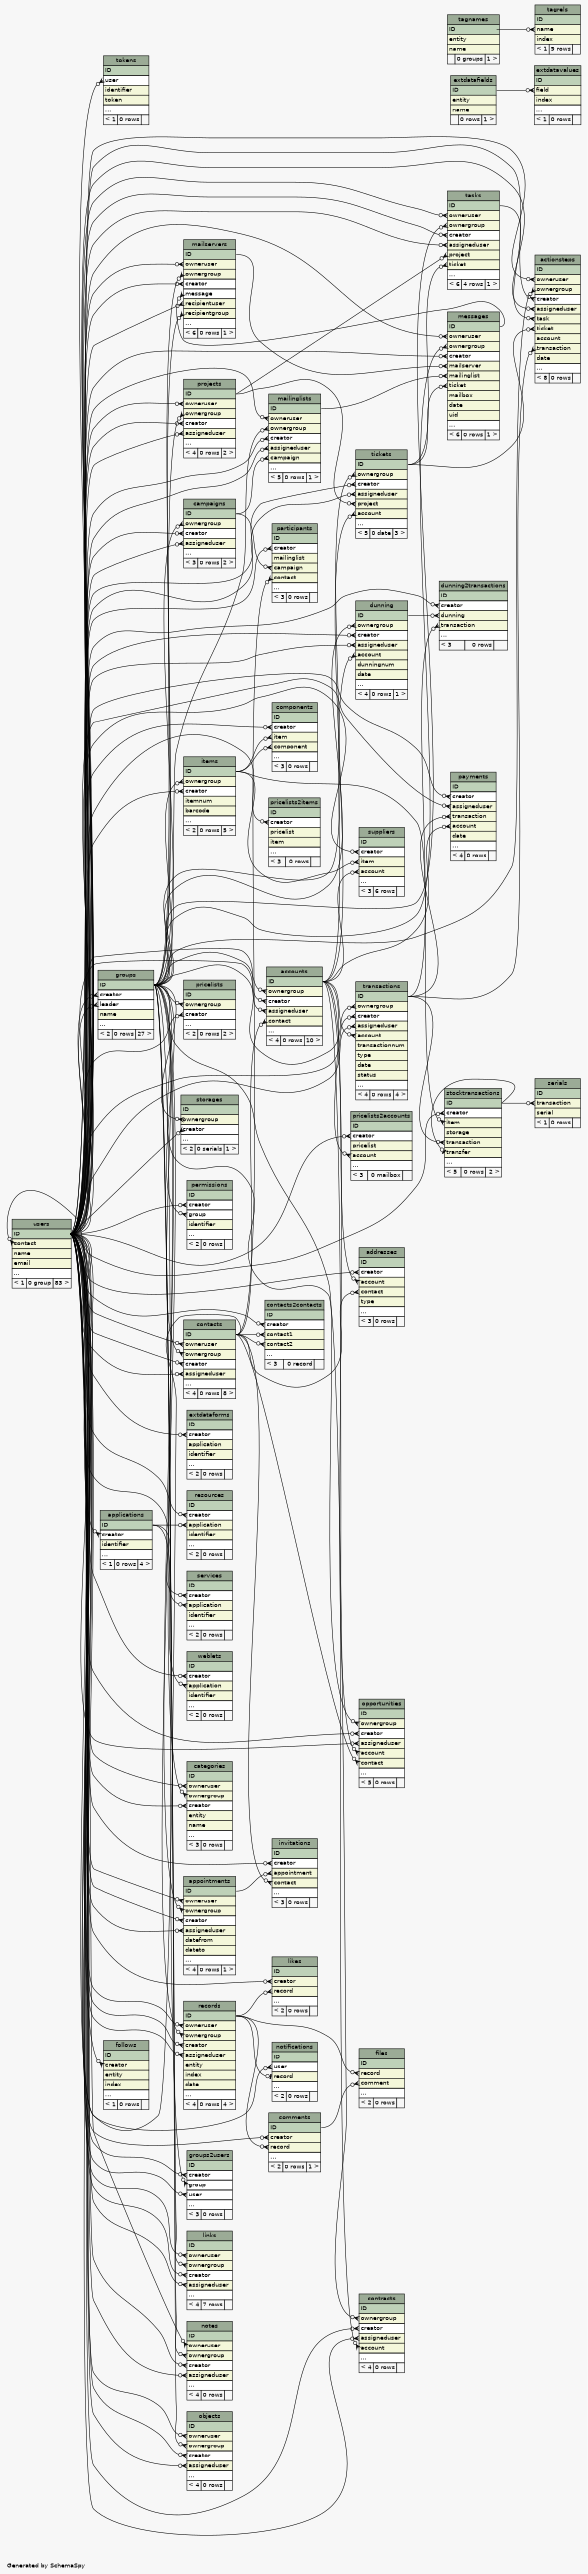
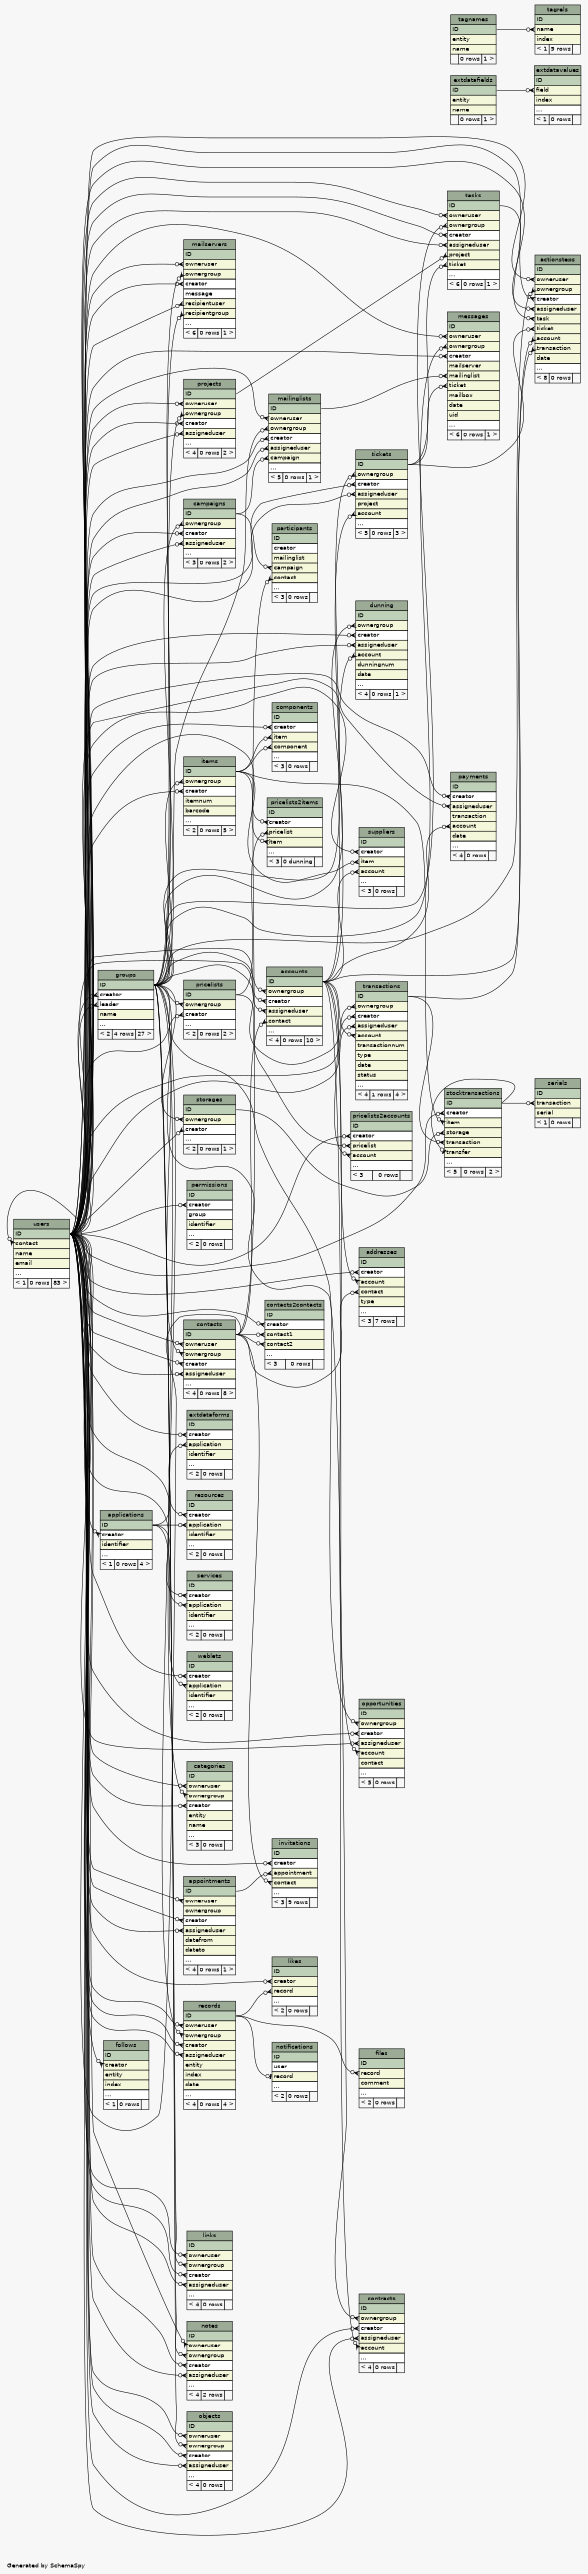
(470, 59) -> (470, 59)
(126, 90) -> none
(473, 284) -> (473, 284)
(323, 331) -> none
(296, 365) -> none
(337, 400) -> none
(381, 533) -> (382, 533)
(473, 616) -> none
(97, 618) -> none
none -> (520, 748)
none -> (252, 803)
(299, 862) -> (298, 862)
(385, 891) -> (385, 891)
(430, 910) -> none
none -> (252, 917)
(124, 1034) -> (124, 1034)
none -> (271, 1081)
(382, 1095) -> (382, 1095)
(171, 1096) -> none
(210, 1149) -> (210, 1149)
(386, 1175) -> (388, 1175)
none -> (349, 1187)
(40, 1283) -> (40, 1283)
(385, 1321) -> (385, 1321)
(300, 1364) -> (301, 1364)
(169, 1445) -> none
none -> (170, 1489)
(296, 1545) -> none
(85, 1777) -> none
(298, 1902) -> (298, 1902)
(294, 2142) -> none
(209, 2185) -> none
(213, 2305) -> (213, 2305)
(213, 2395) -> (213, 2395)
